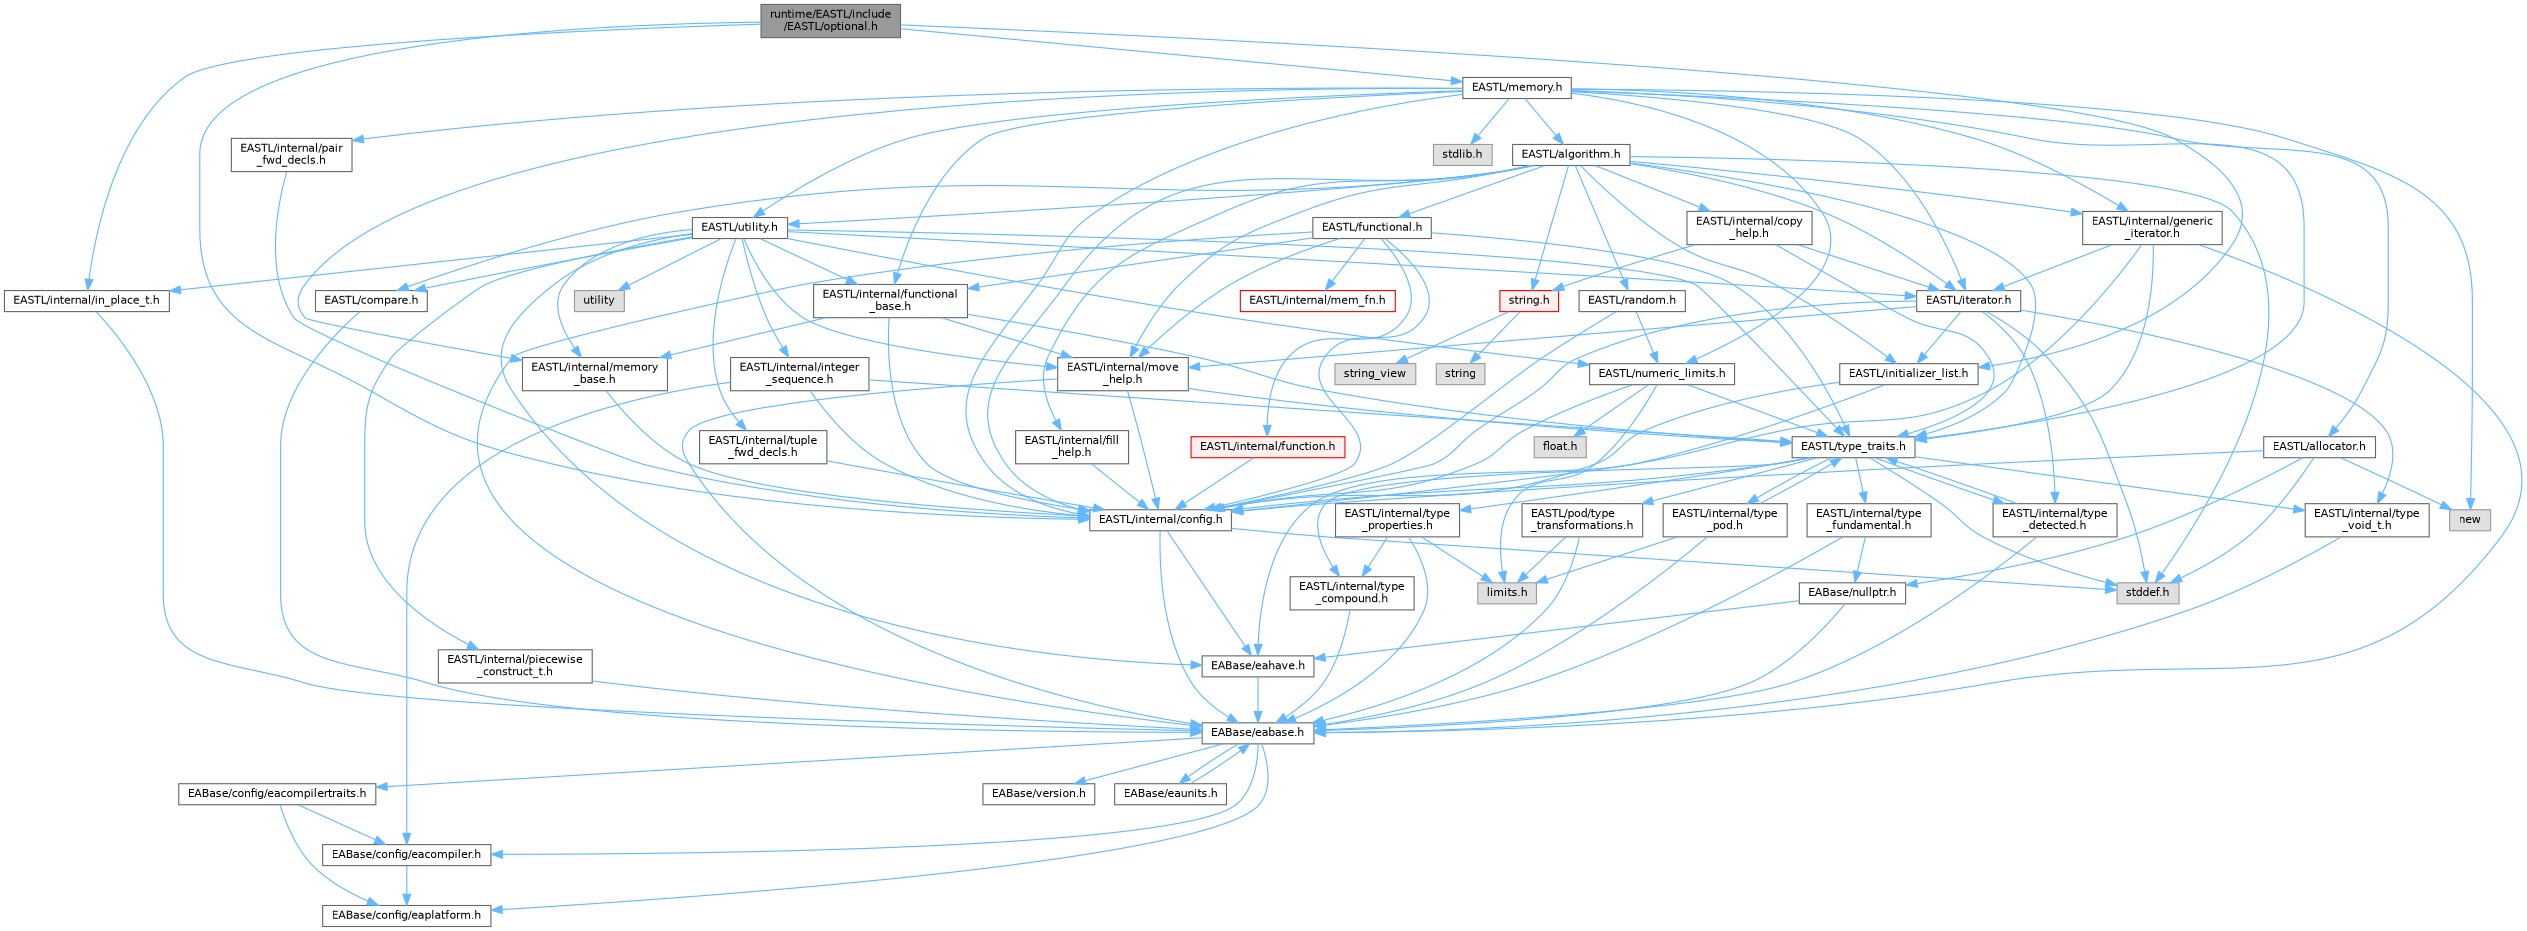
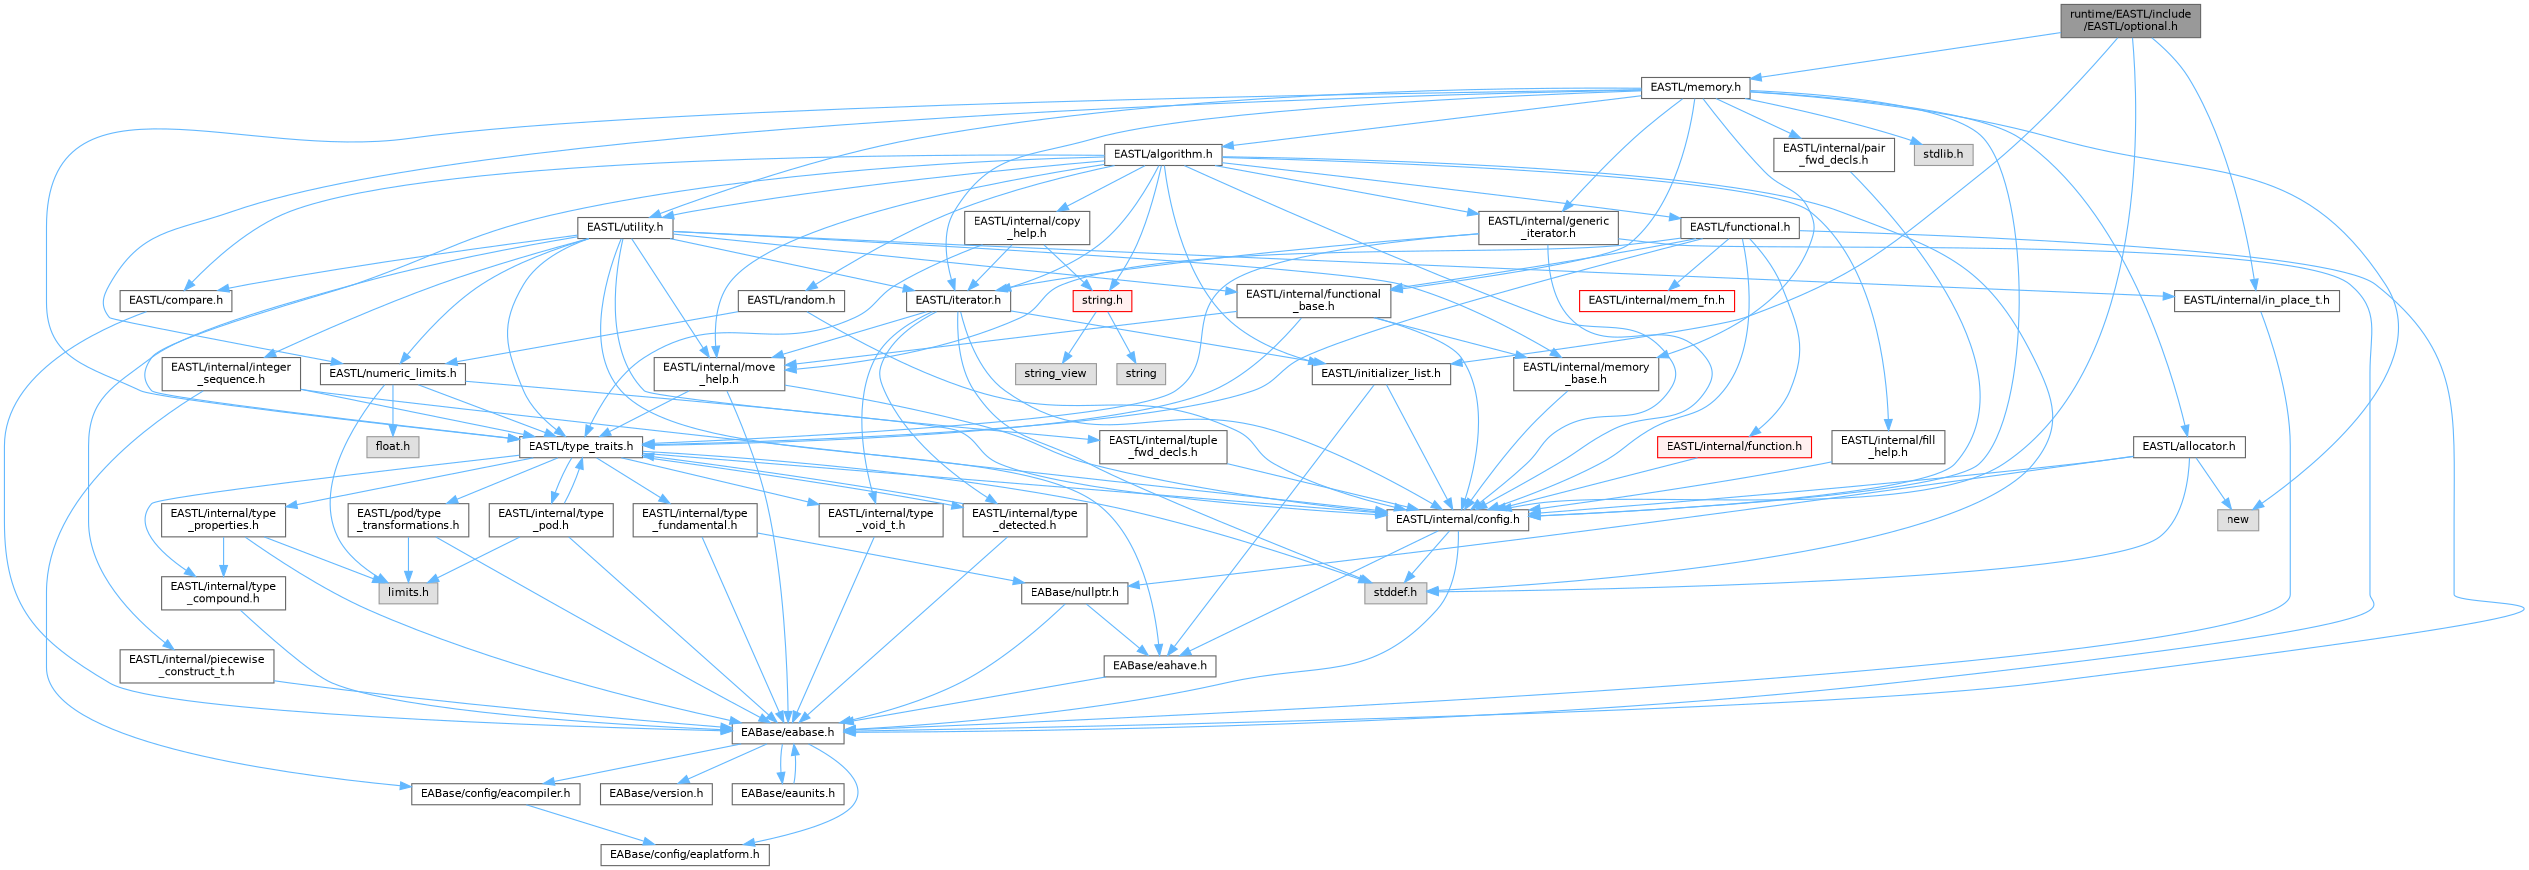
(599, 301) -> none
(277, 794) -> none
